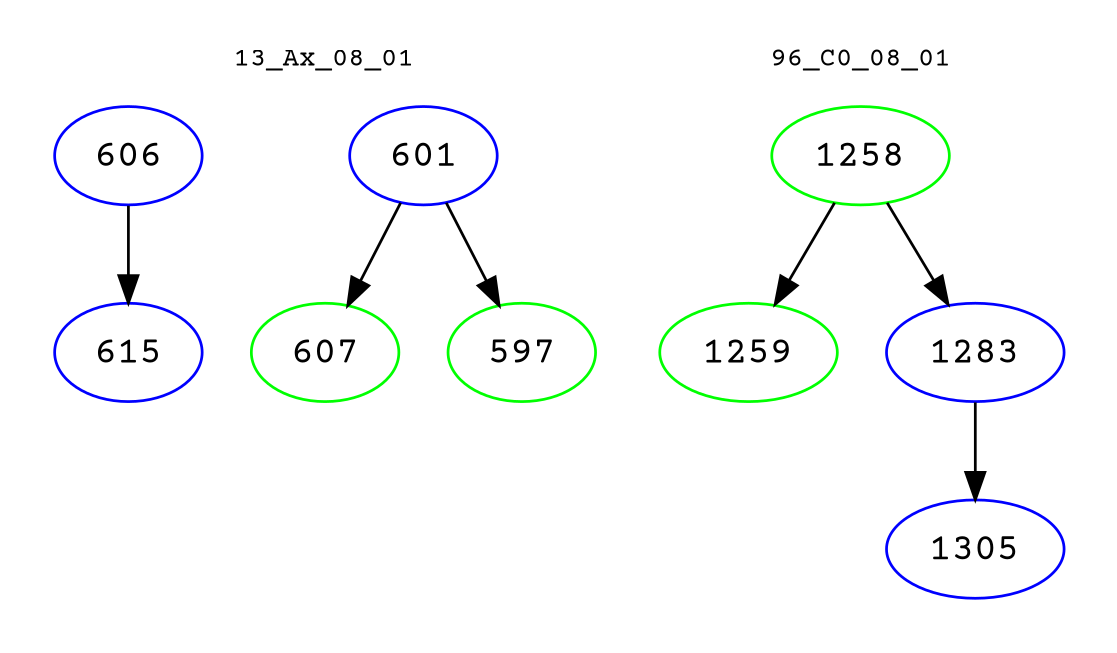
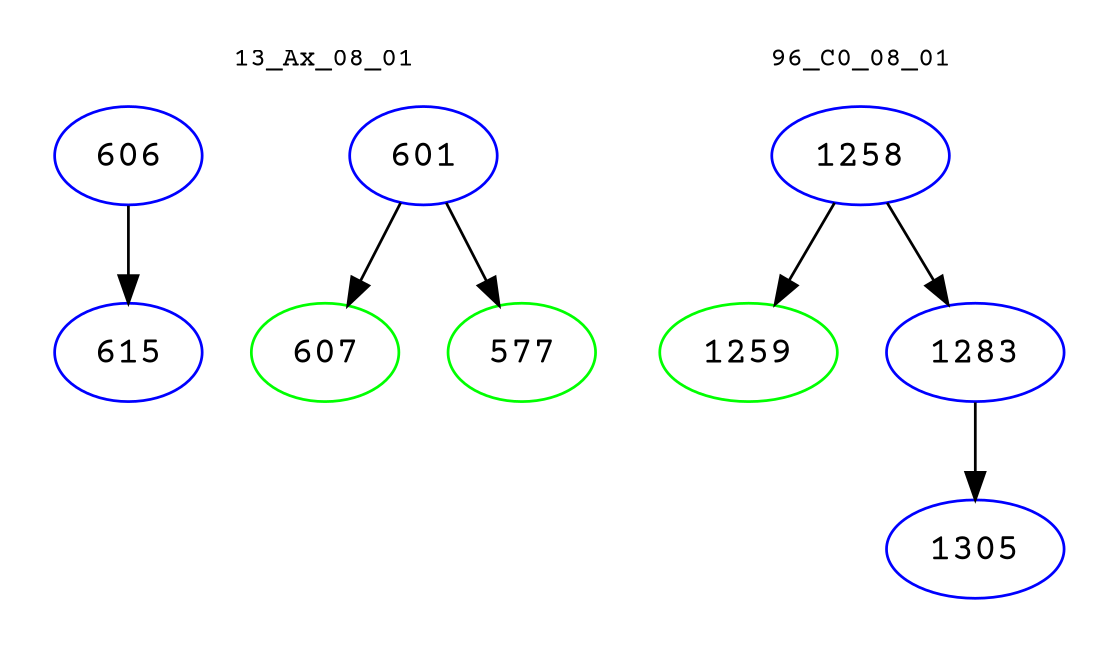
(861, 156) -> (861, 156)
(522, 352) -> (522, 352)
